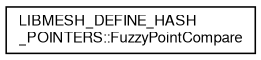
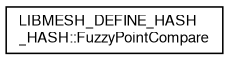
(131, 30) -> (114, 30)
